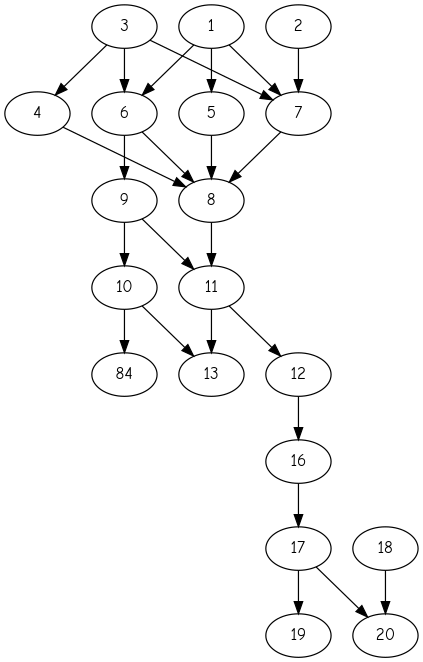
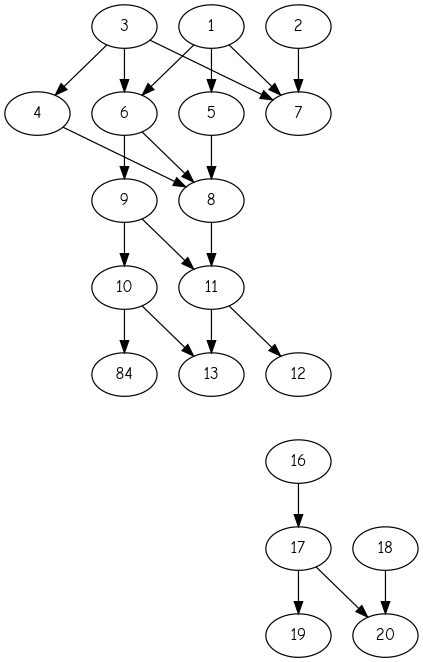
(259, 153) -> none
(298, 412) -> none
